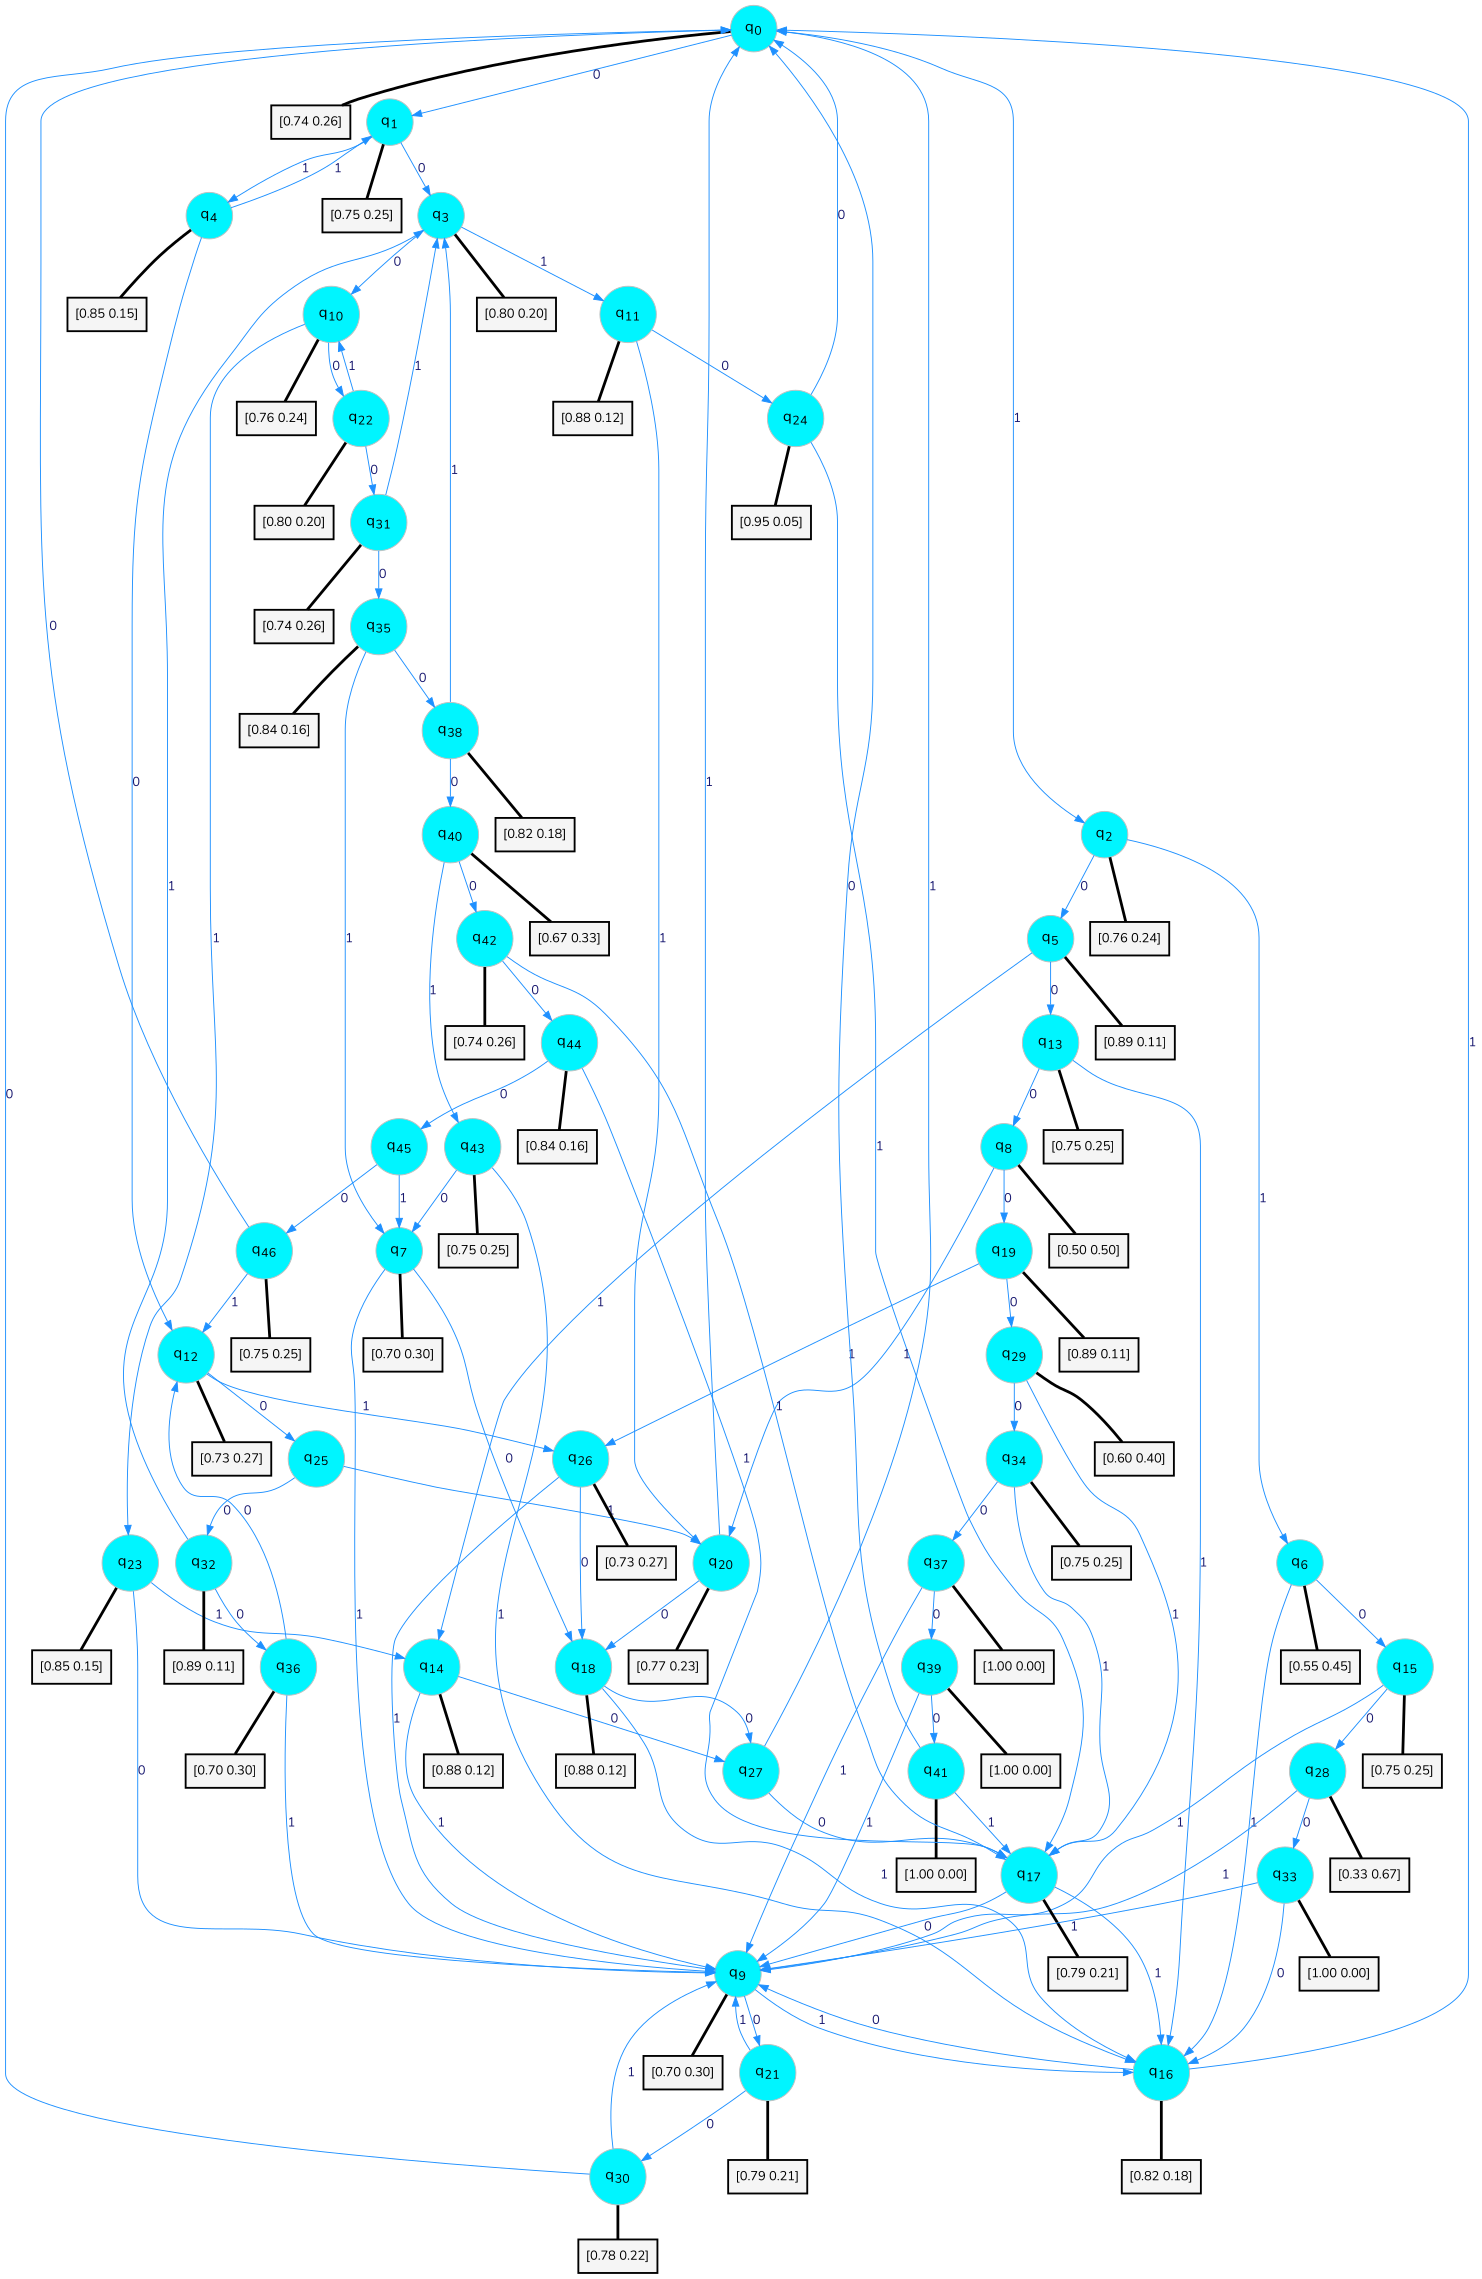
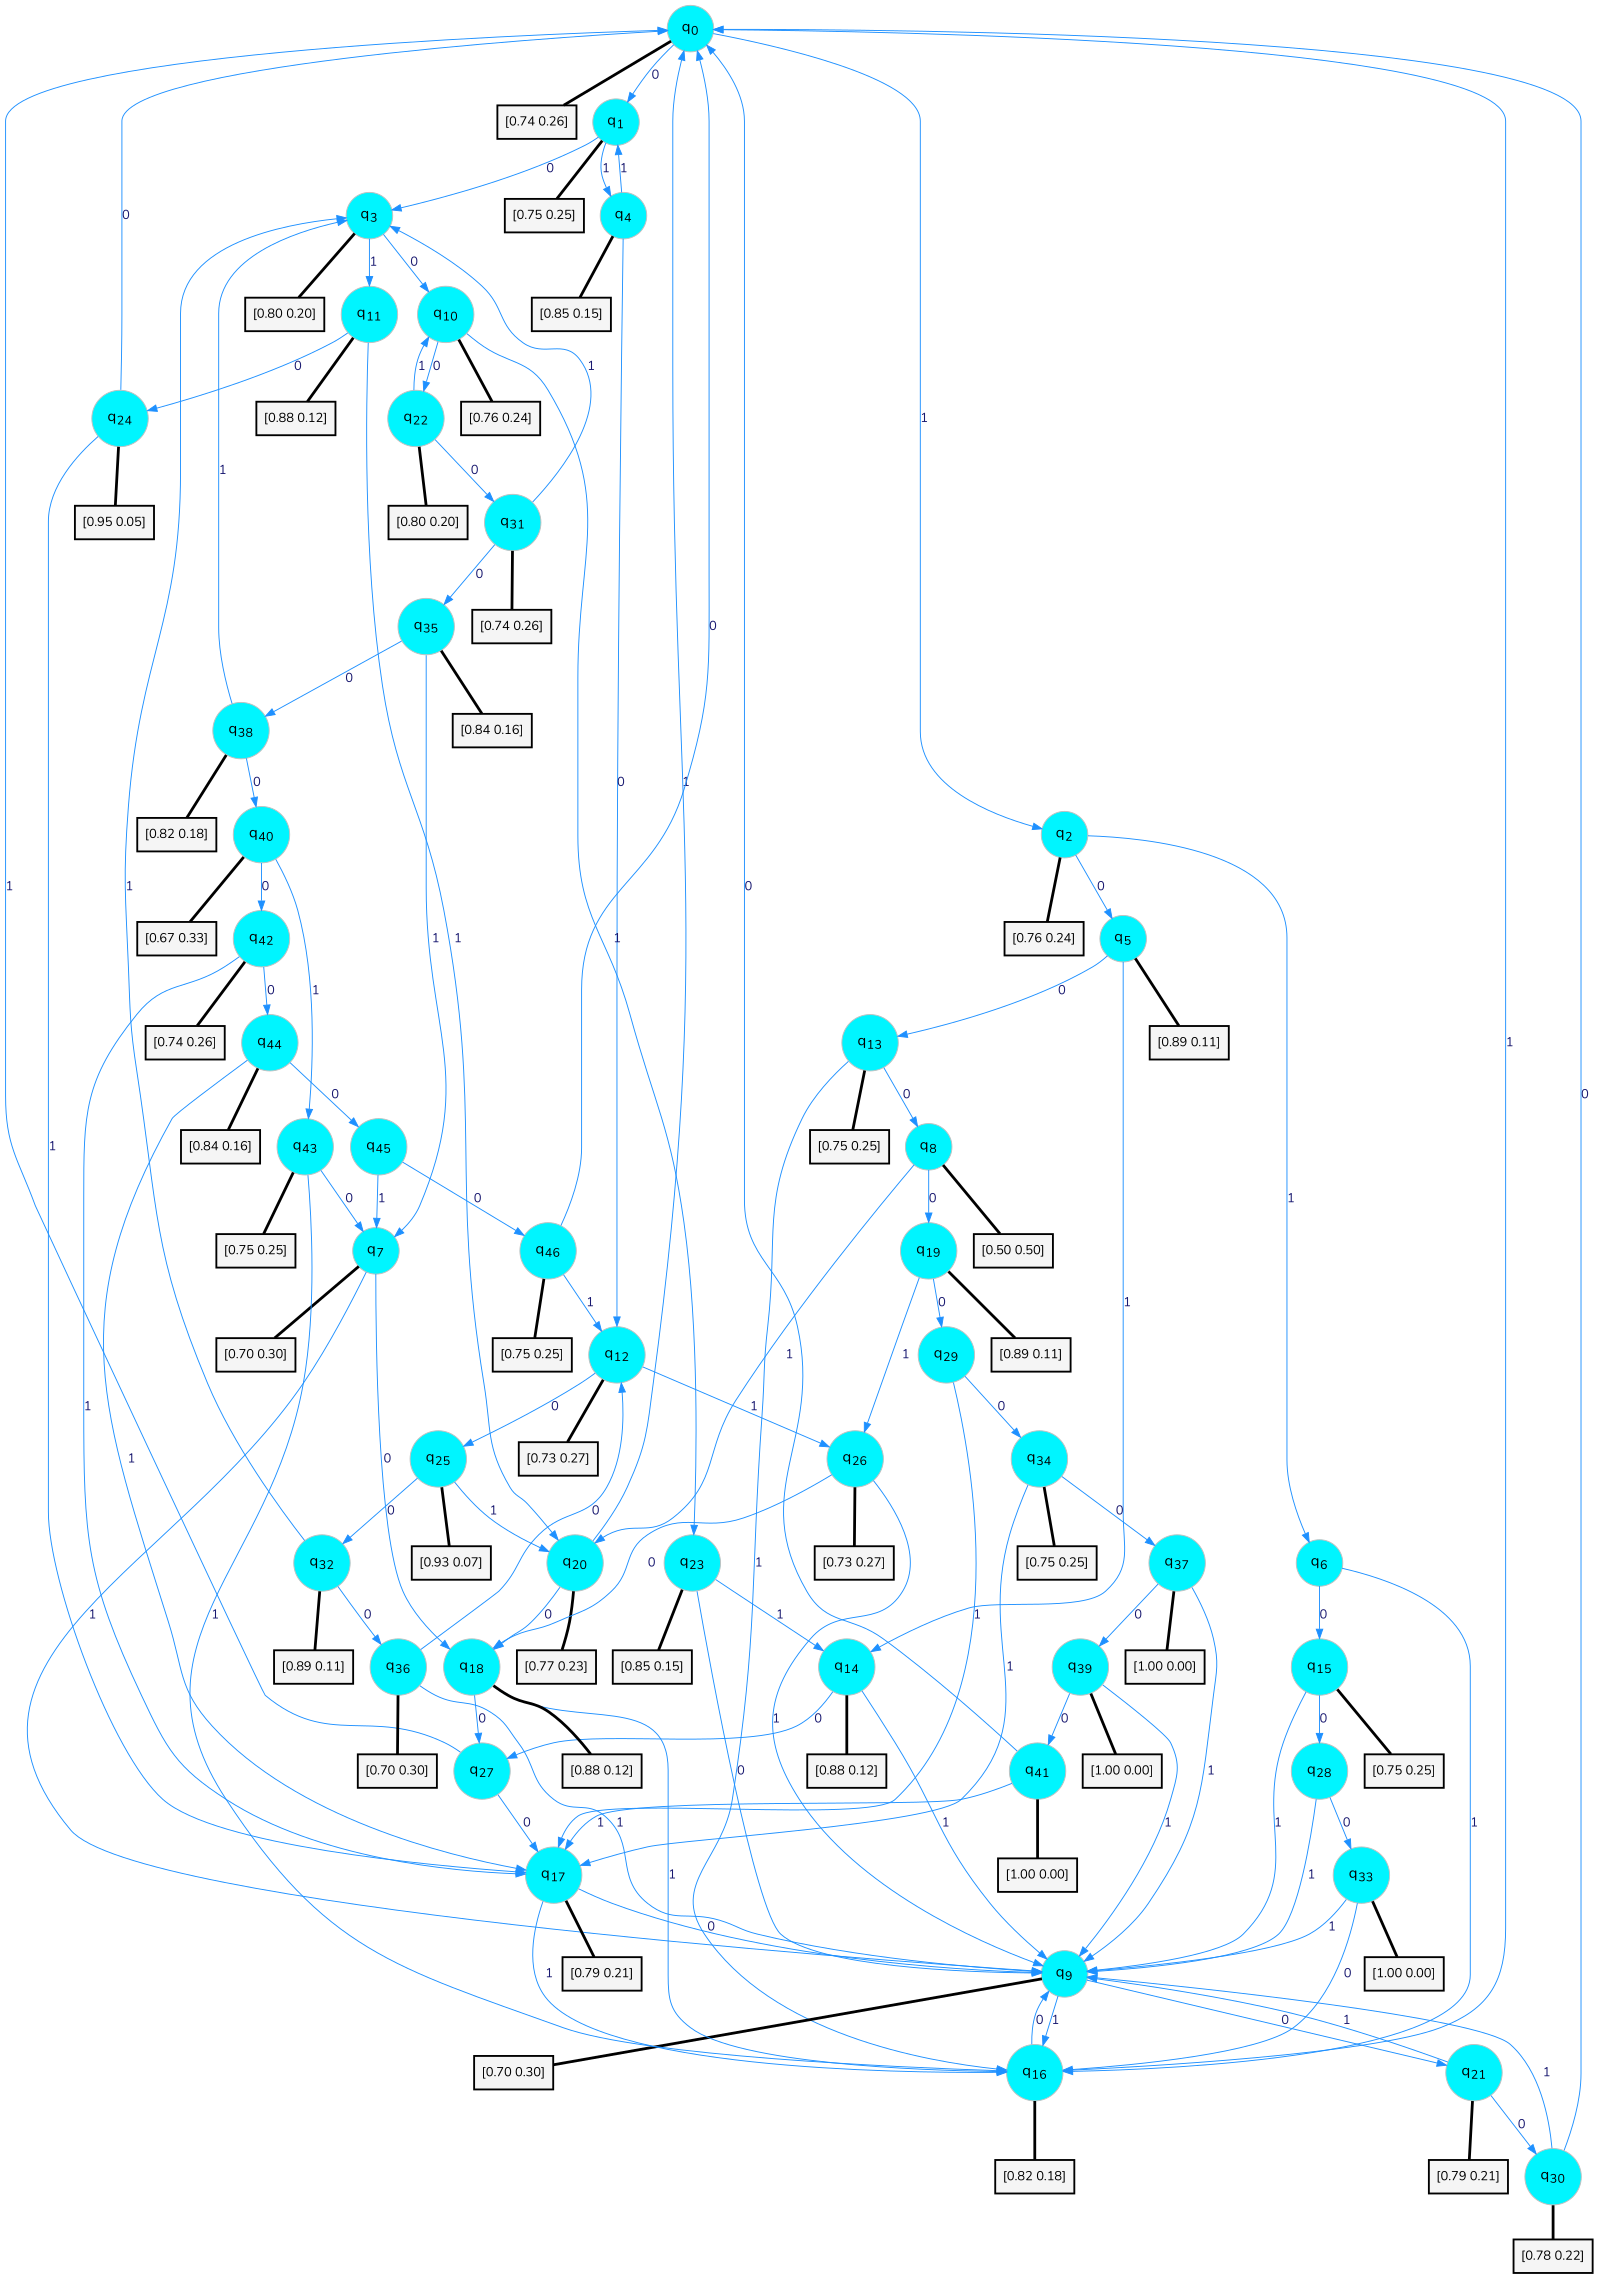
(1134, 1459) -> none
none -> (451, 1563)
(1320, 1667) -> none
(1370, 1875) -> none
